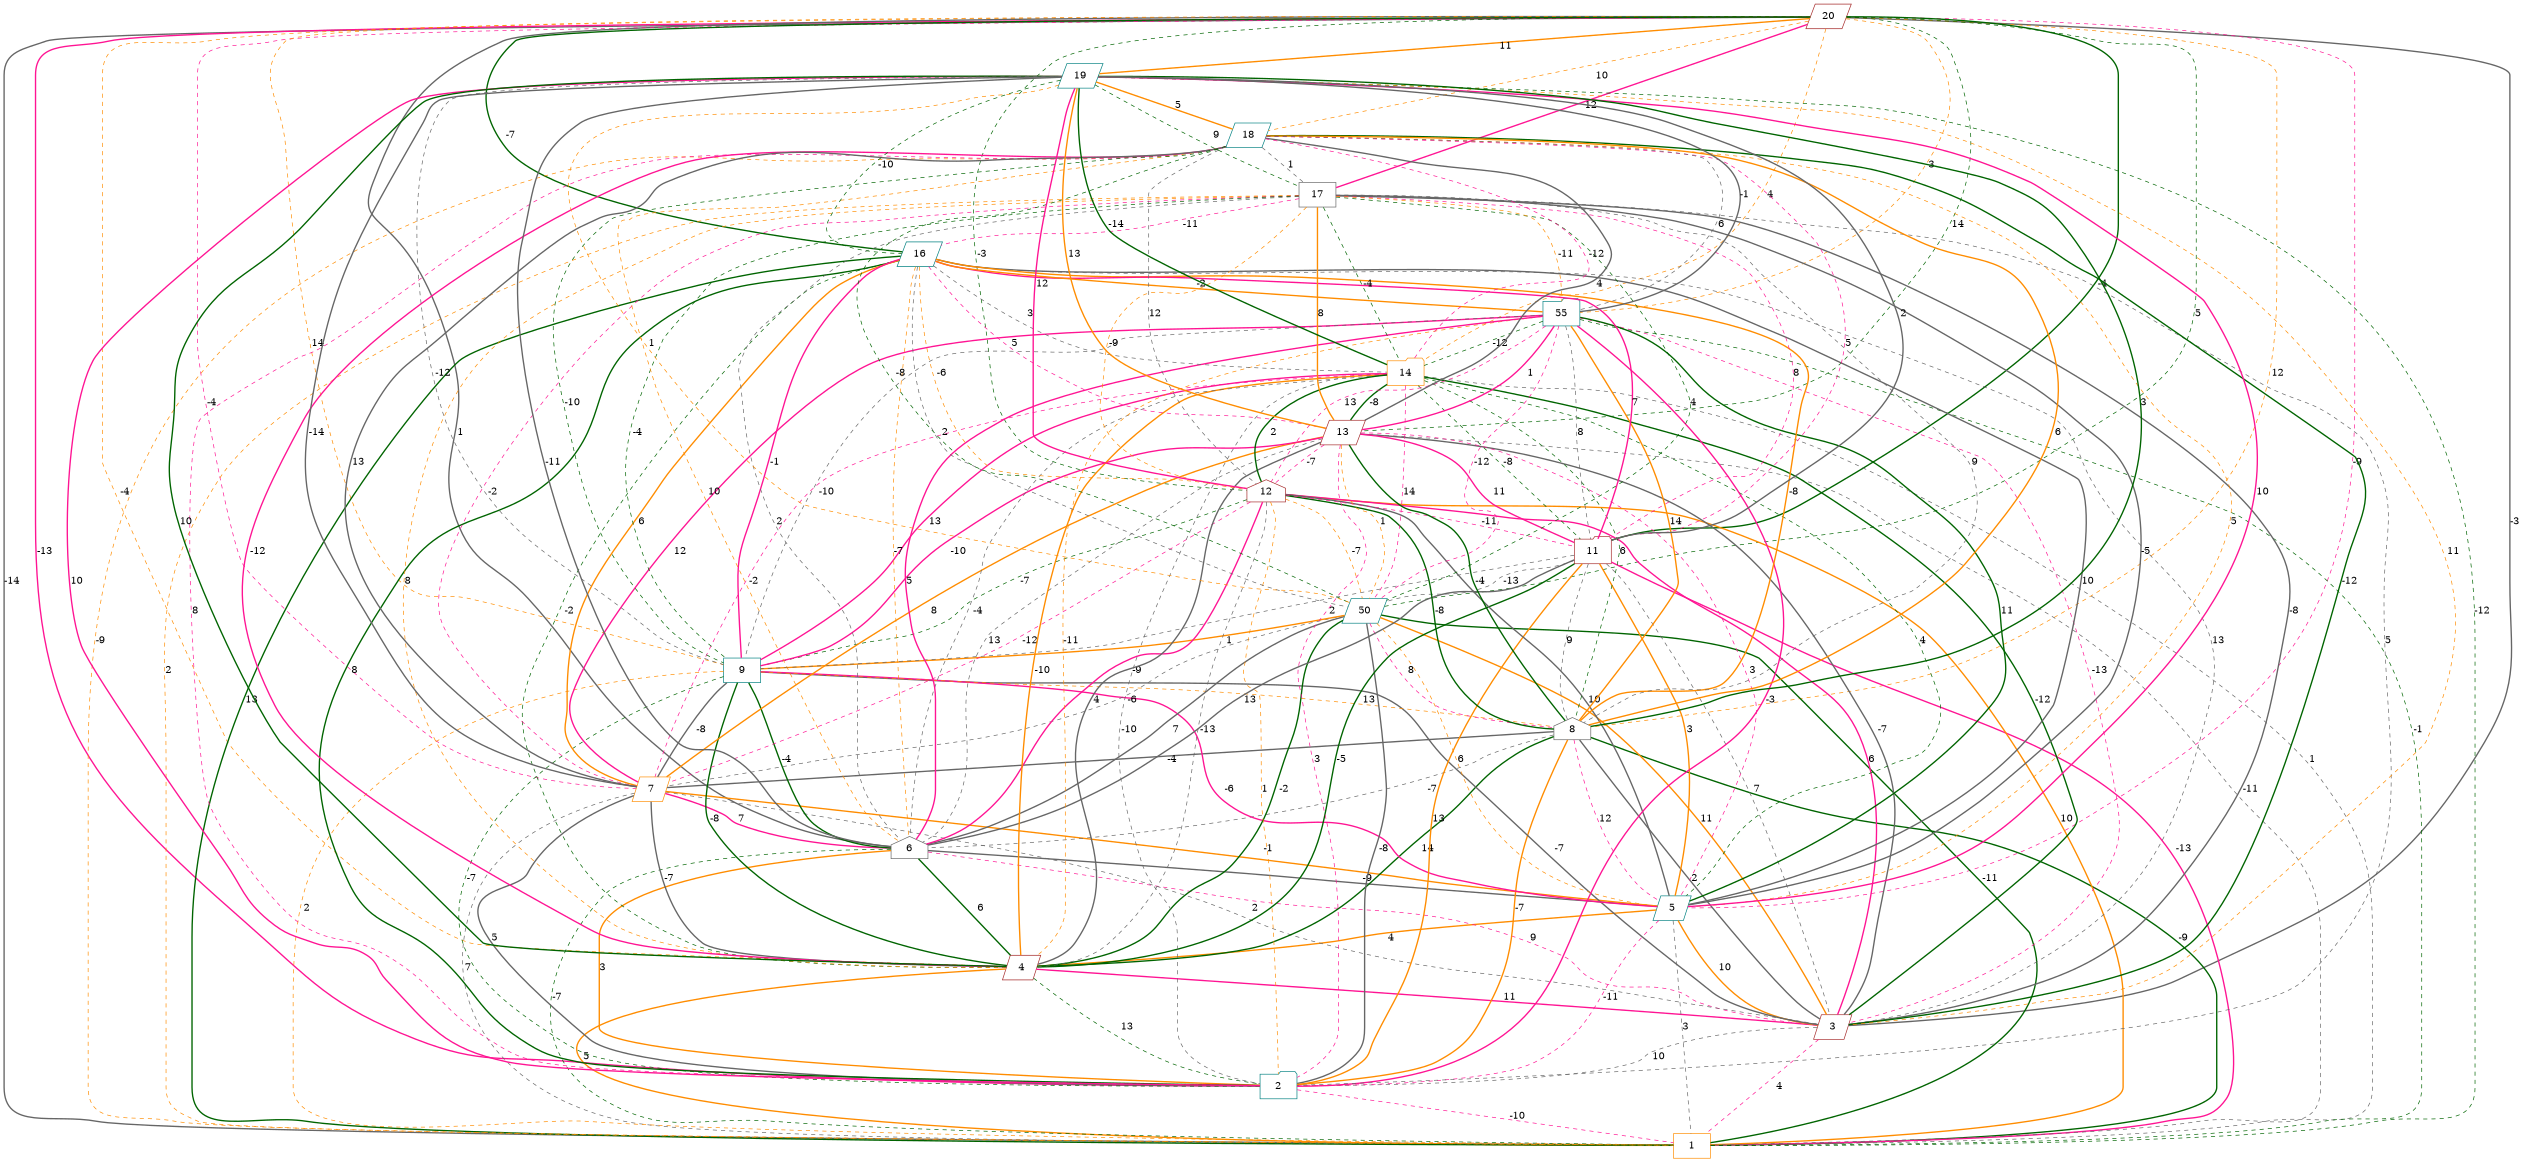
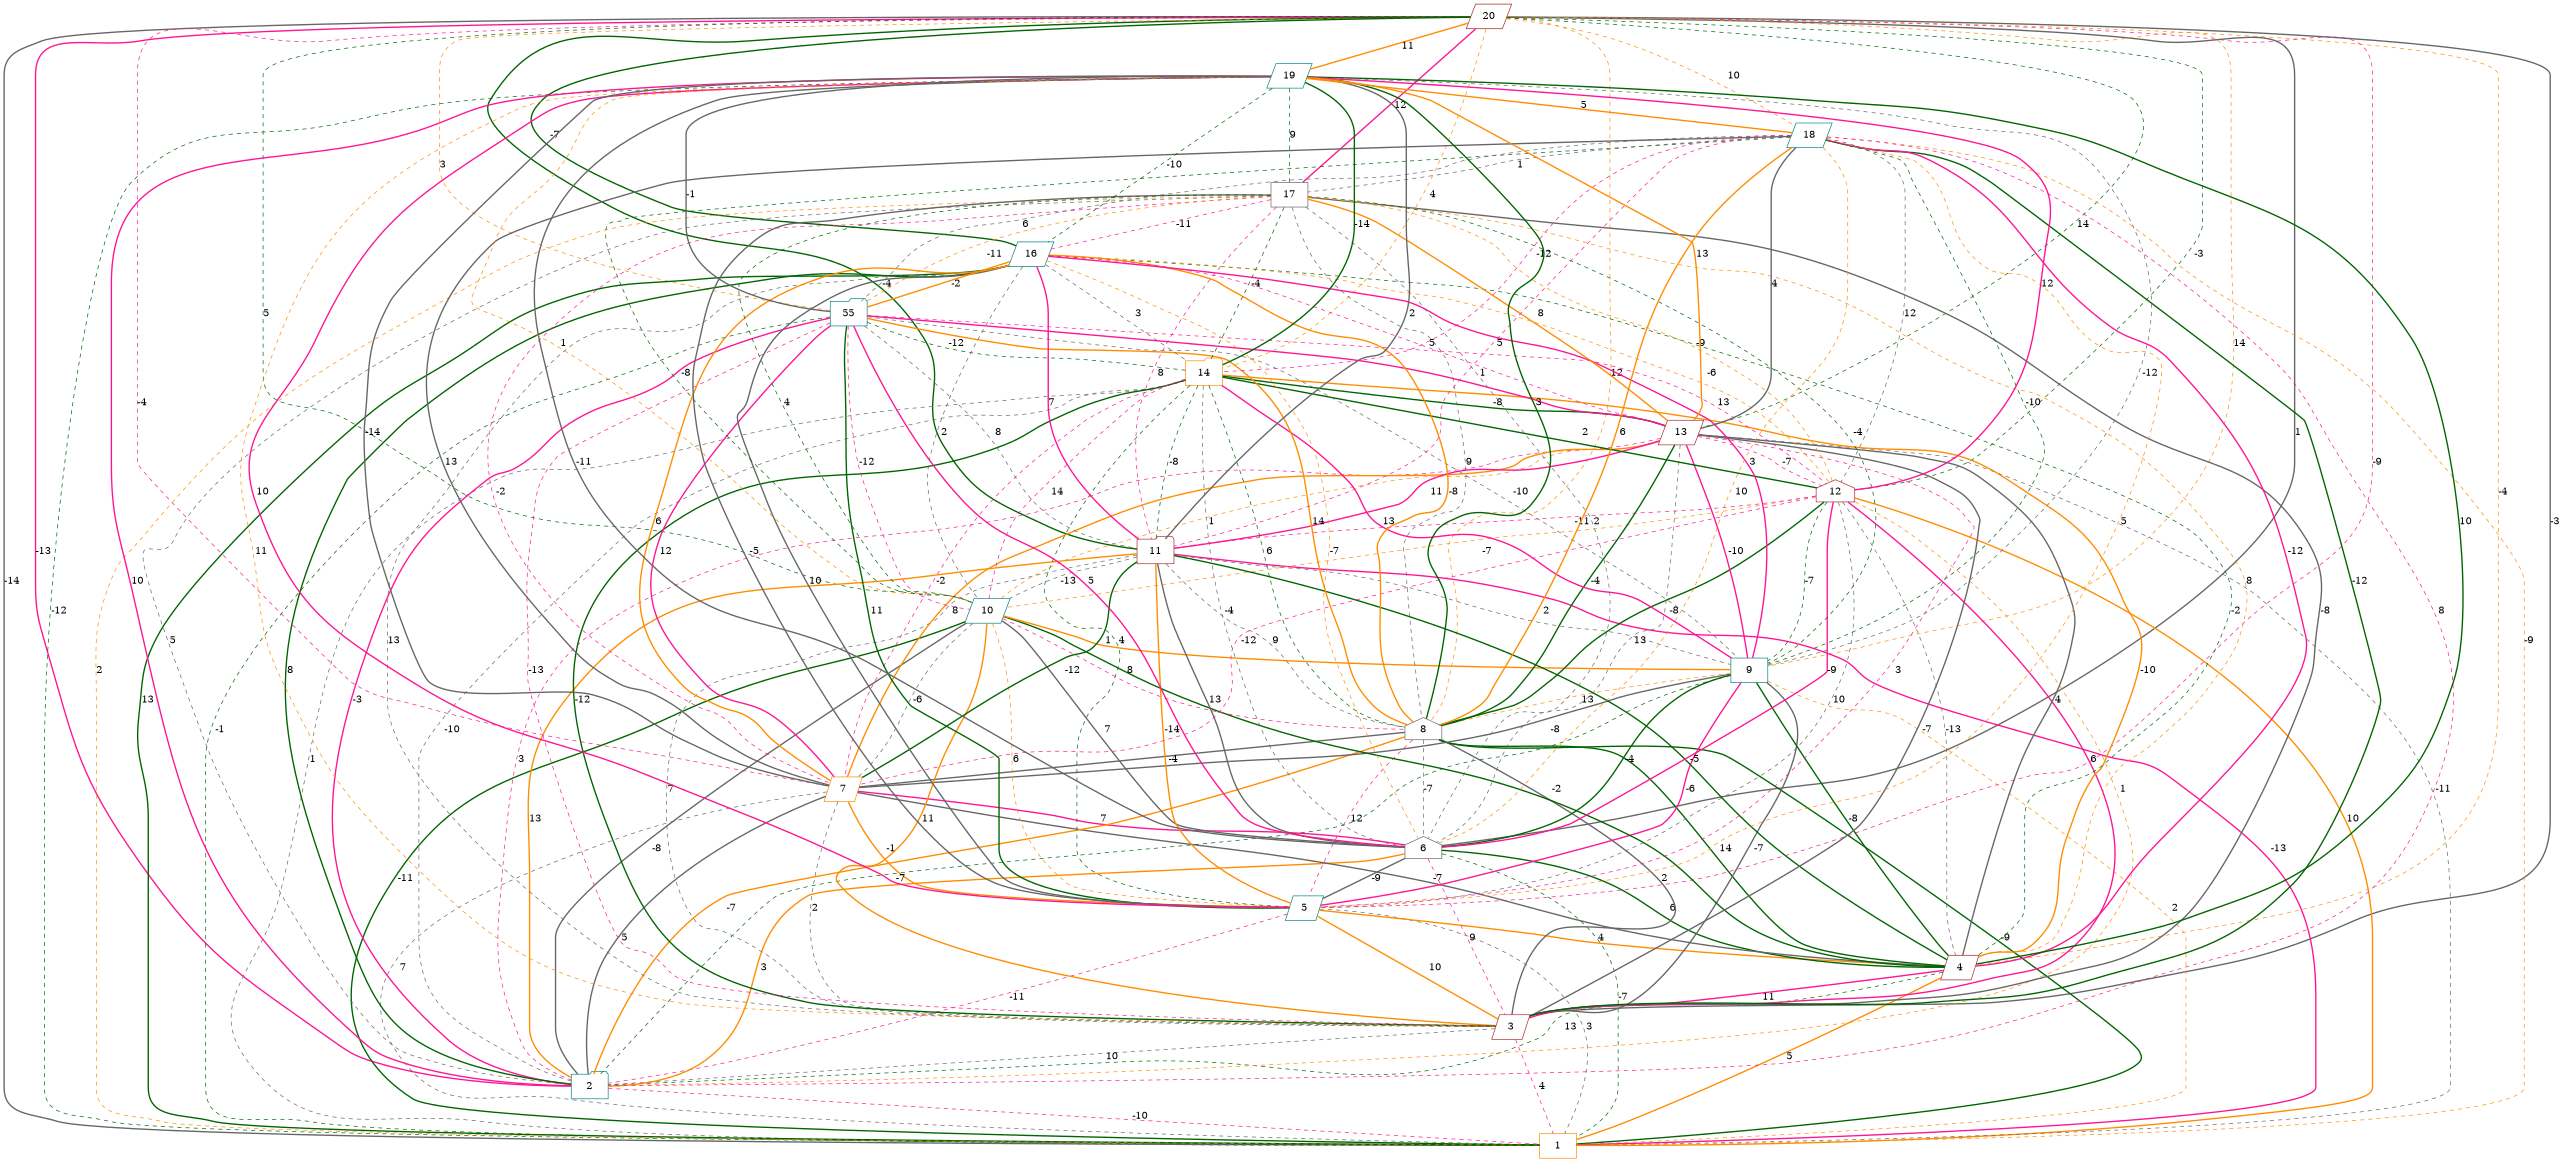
(1097, 447) -> none
(775, 462) -> (1753, 462)
(1365, 611) -> (987, 611)
(1528, 641) -> (1692, 815)
none -> (1018, 682)
(1690, 730) -> (1172, 730)
